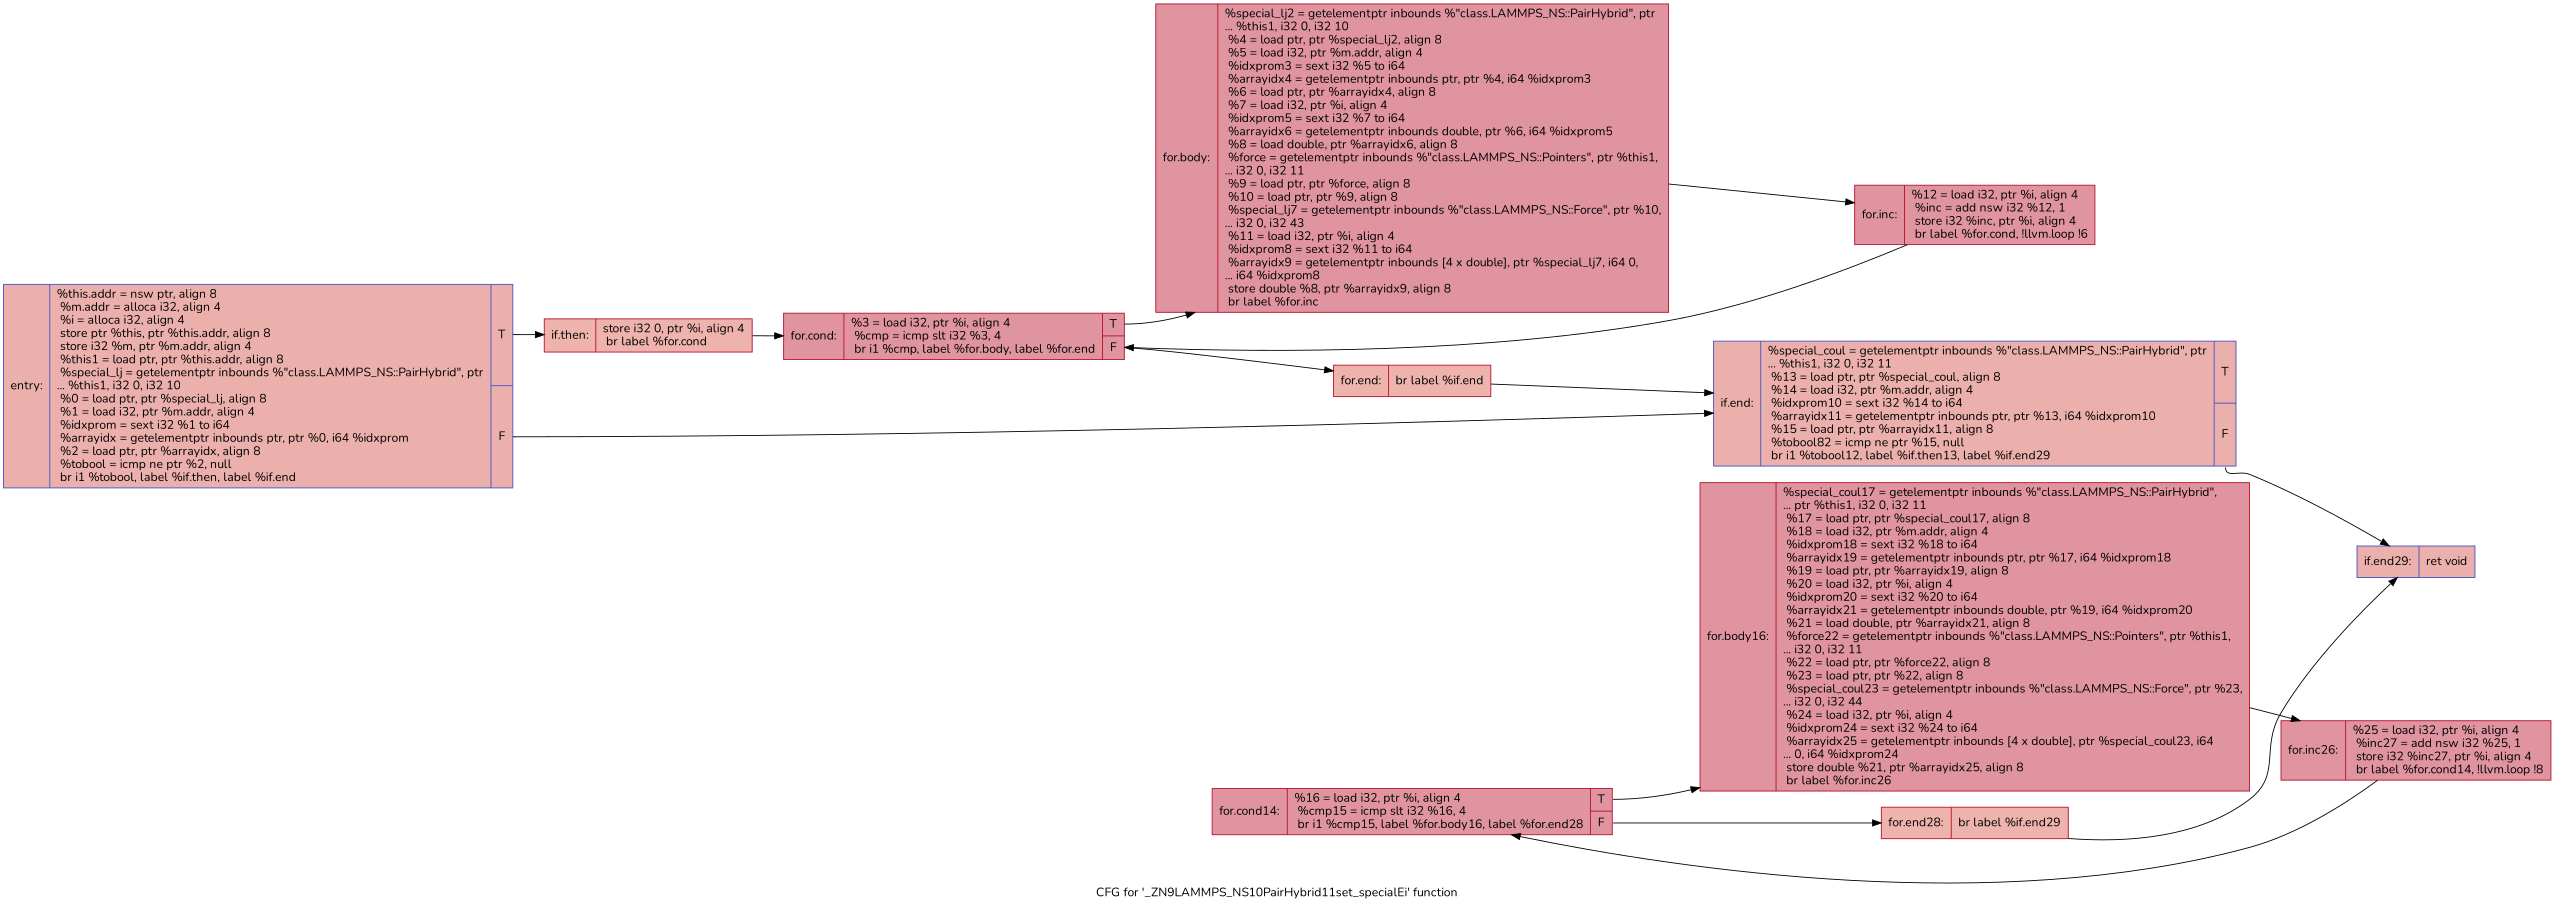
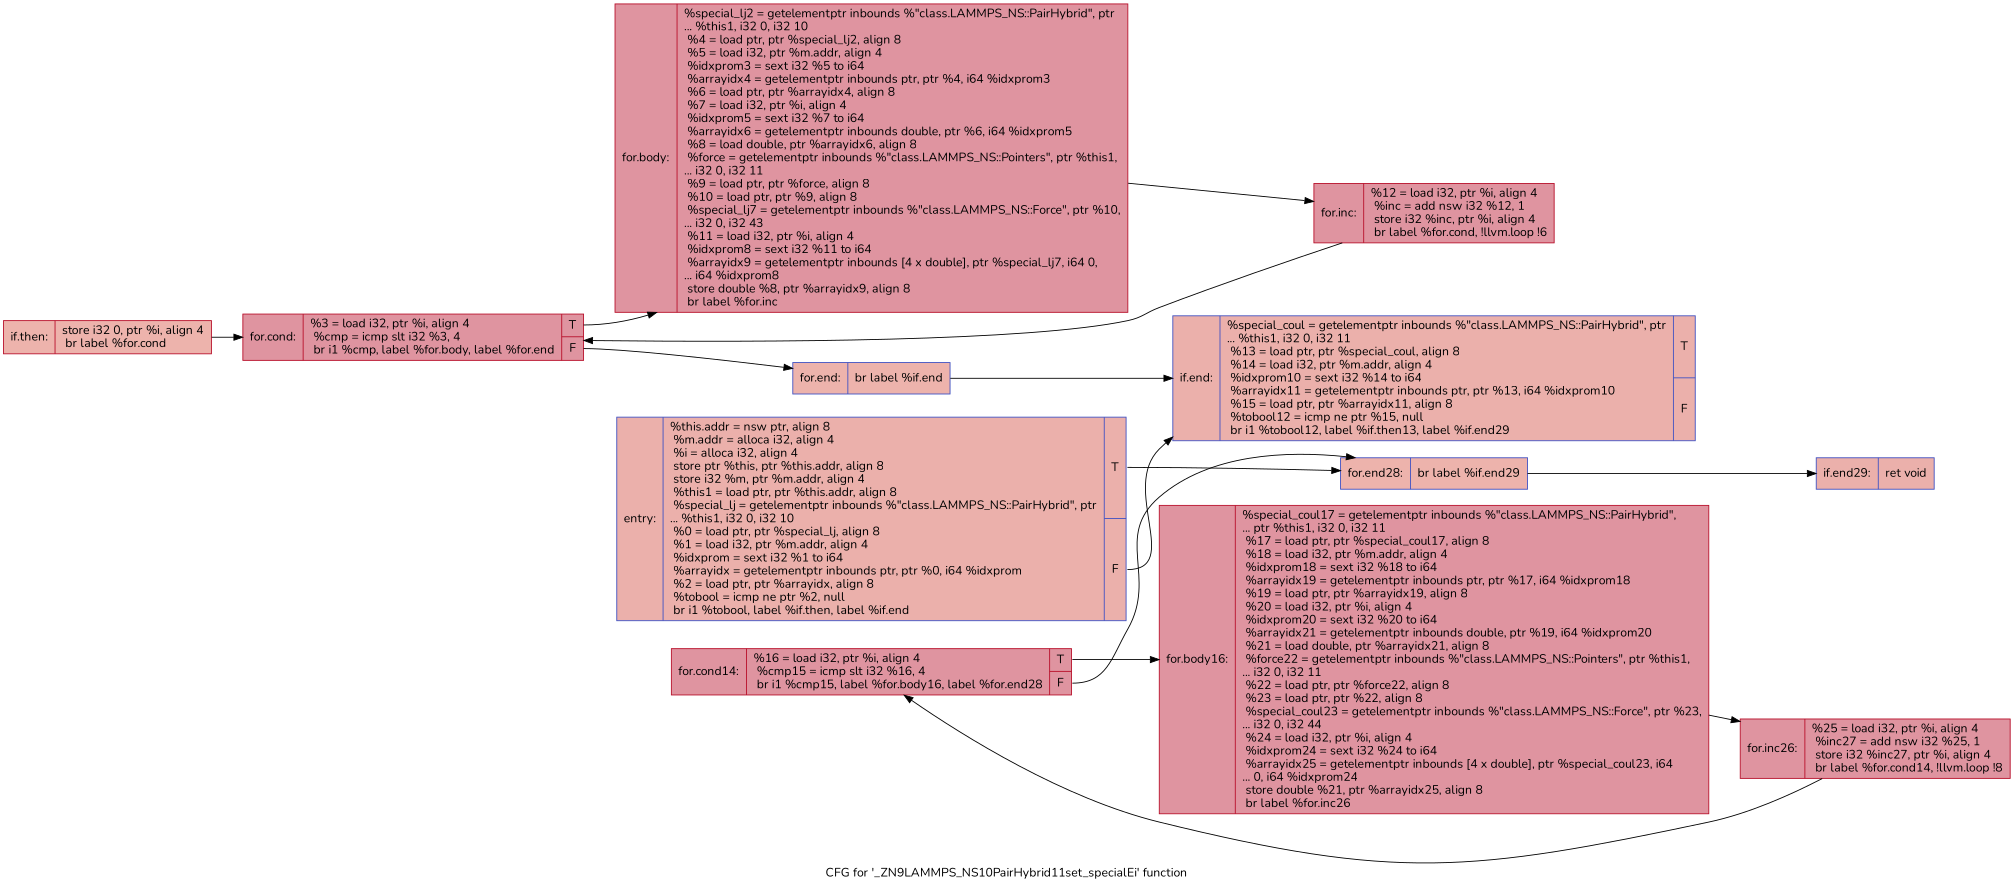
(524, 335) -> (1229, 468)
(1412, 381) -> (871, 378)
(1866, 442) -> (1326, 417)
(2304, 499) -> none
(1975, 823) -> (1434, 473)
